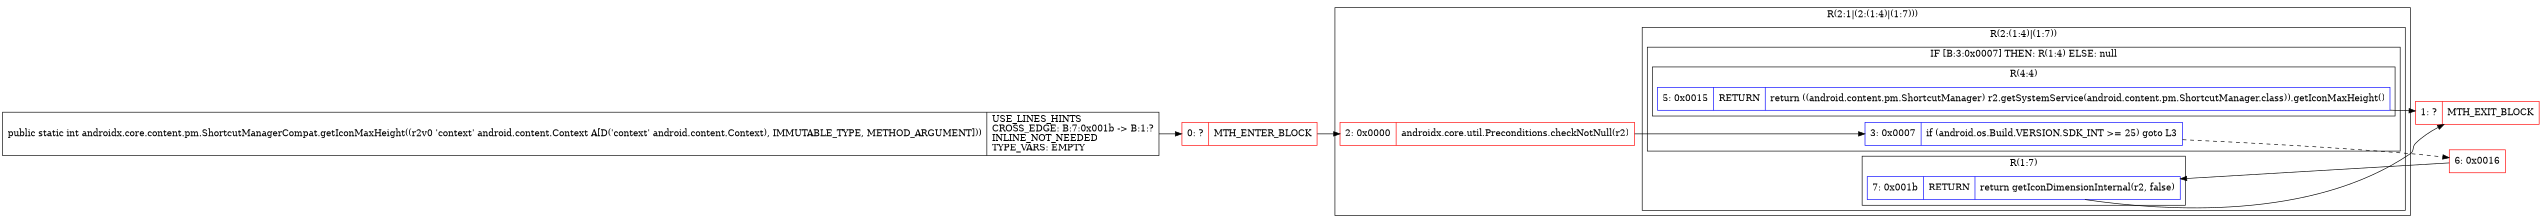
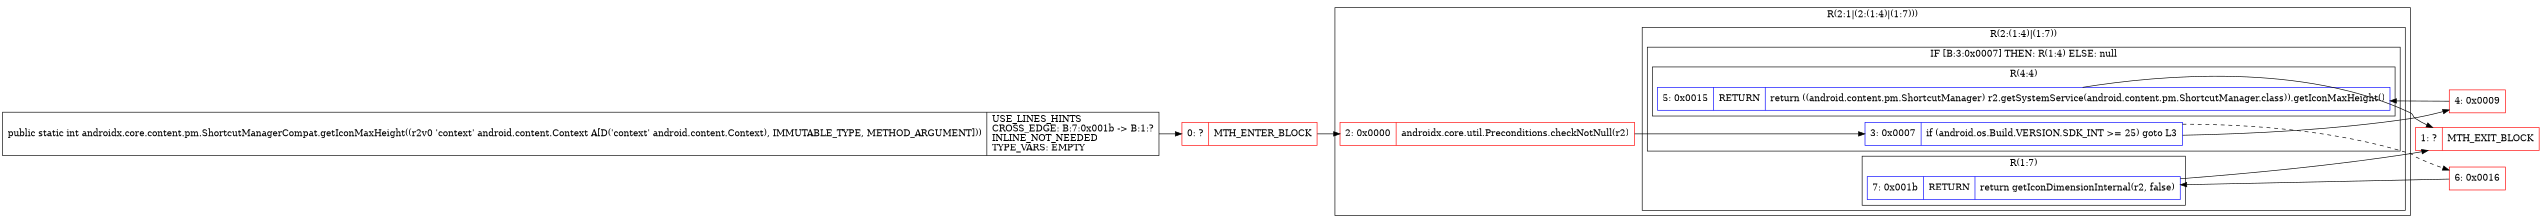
none -> (2477, 101)
